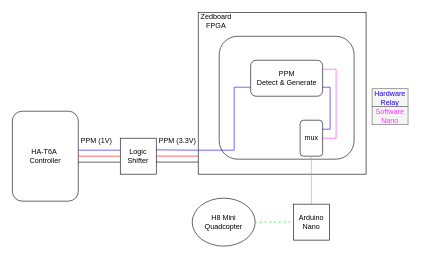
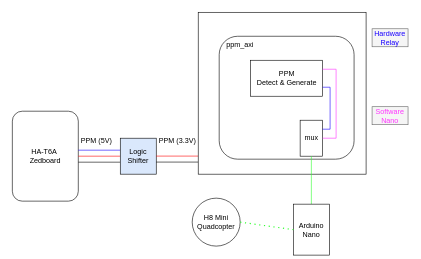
(216, 21) -> none
none -> (240, 45)
(287, 78) -> (287, 78)
(390, 98) -> (390, 38)
(312, 138) -> (312, 138)
(97, 141) -> (97, 141)
(234, 150) -> none
(45, 156) -> (45, 156)
(138, 156) -> (138, 156)
(224, 222) -> (216, 222)
(312, 222) -> (312, 230)
